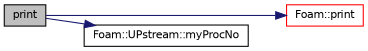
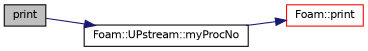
(161, 15) -> (261, 24)
